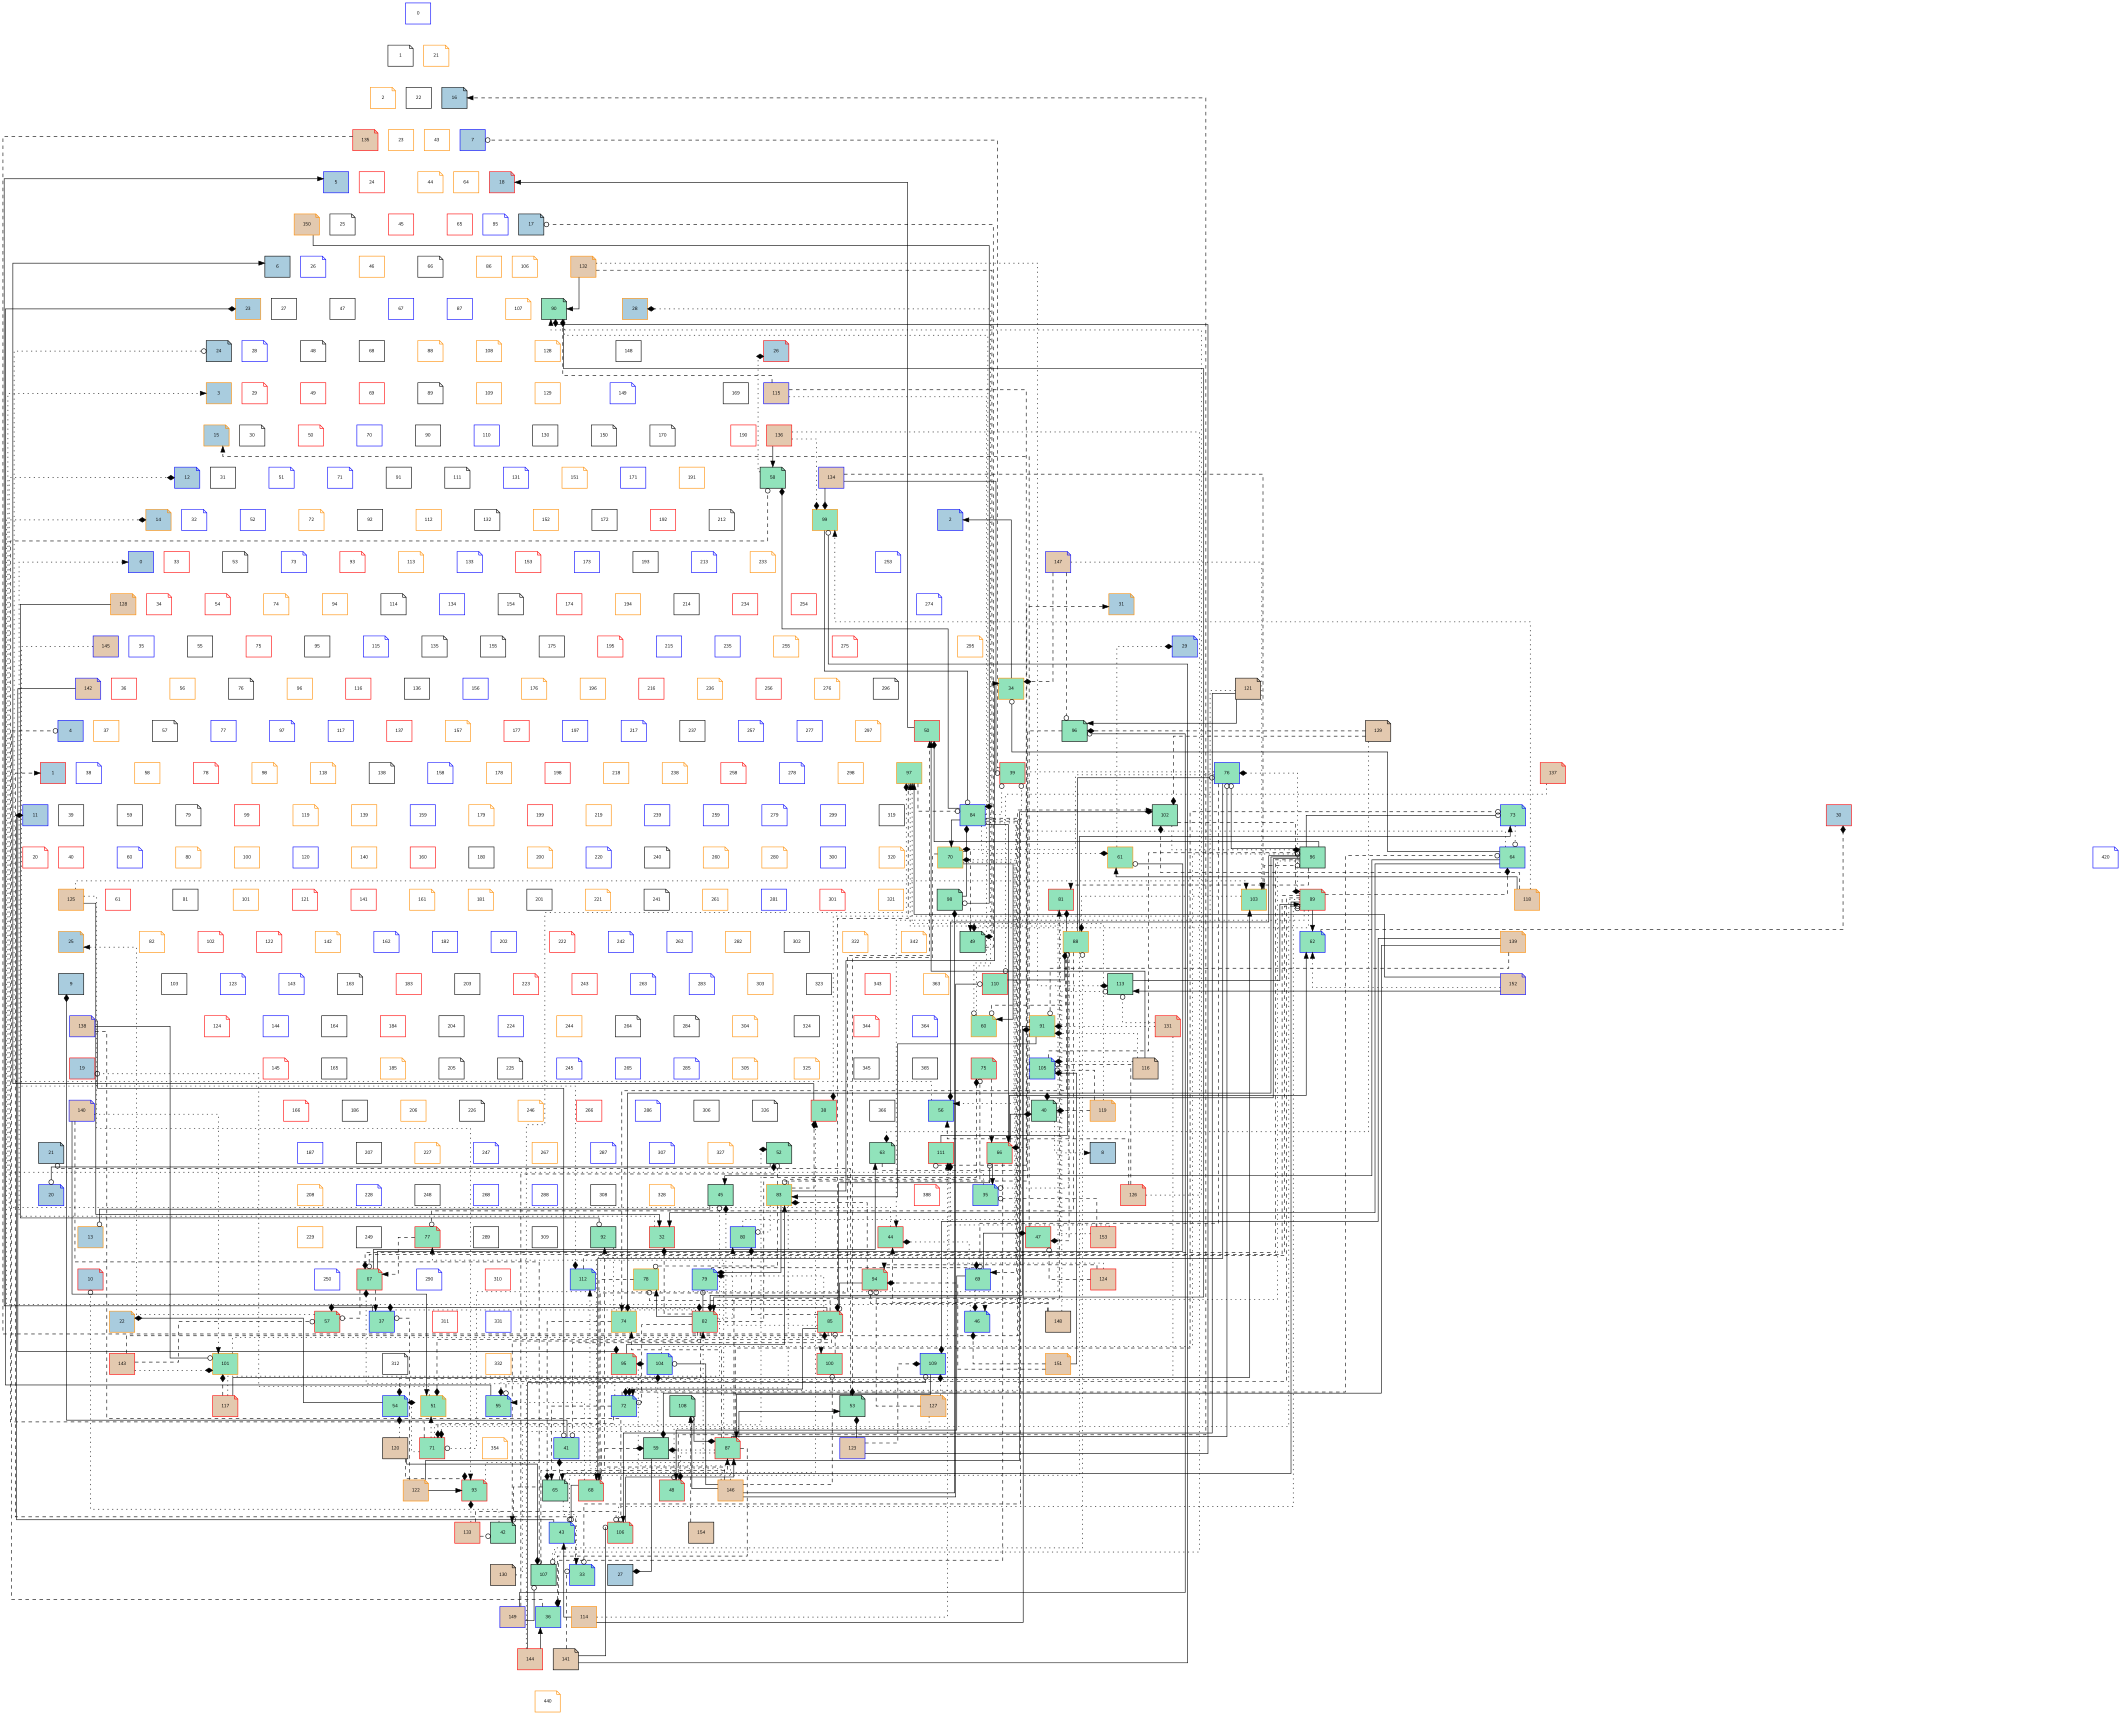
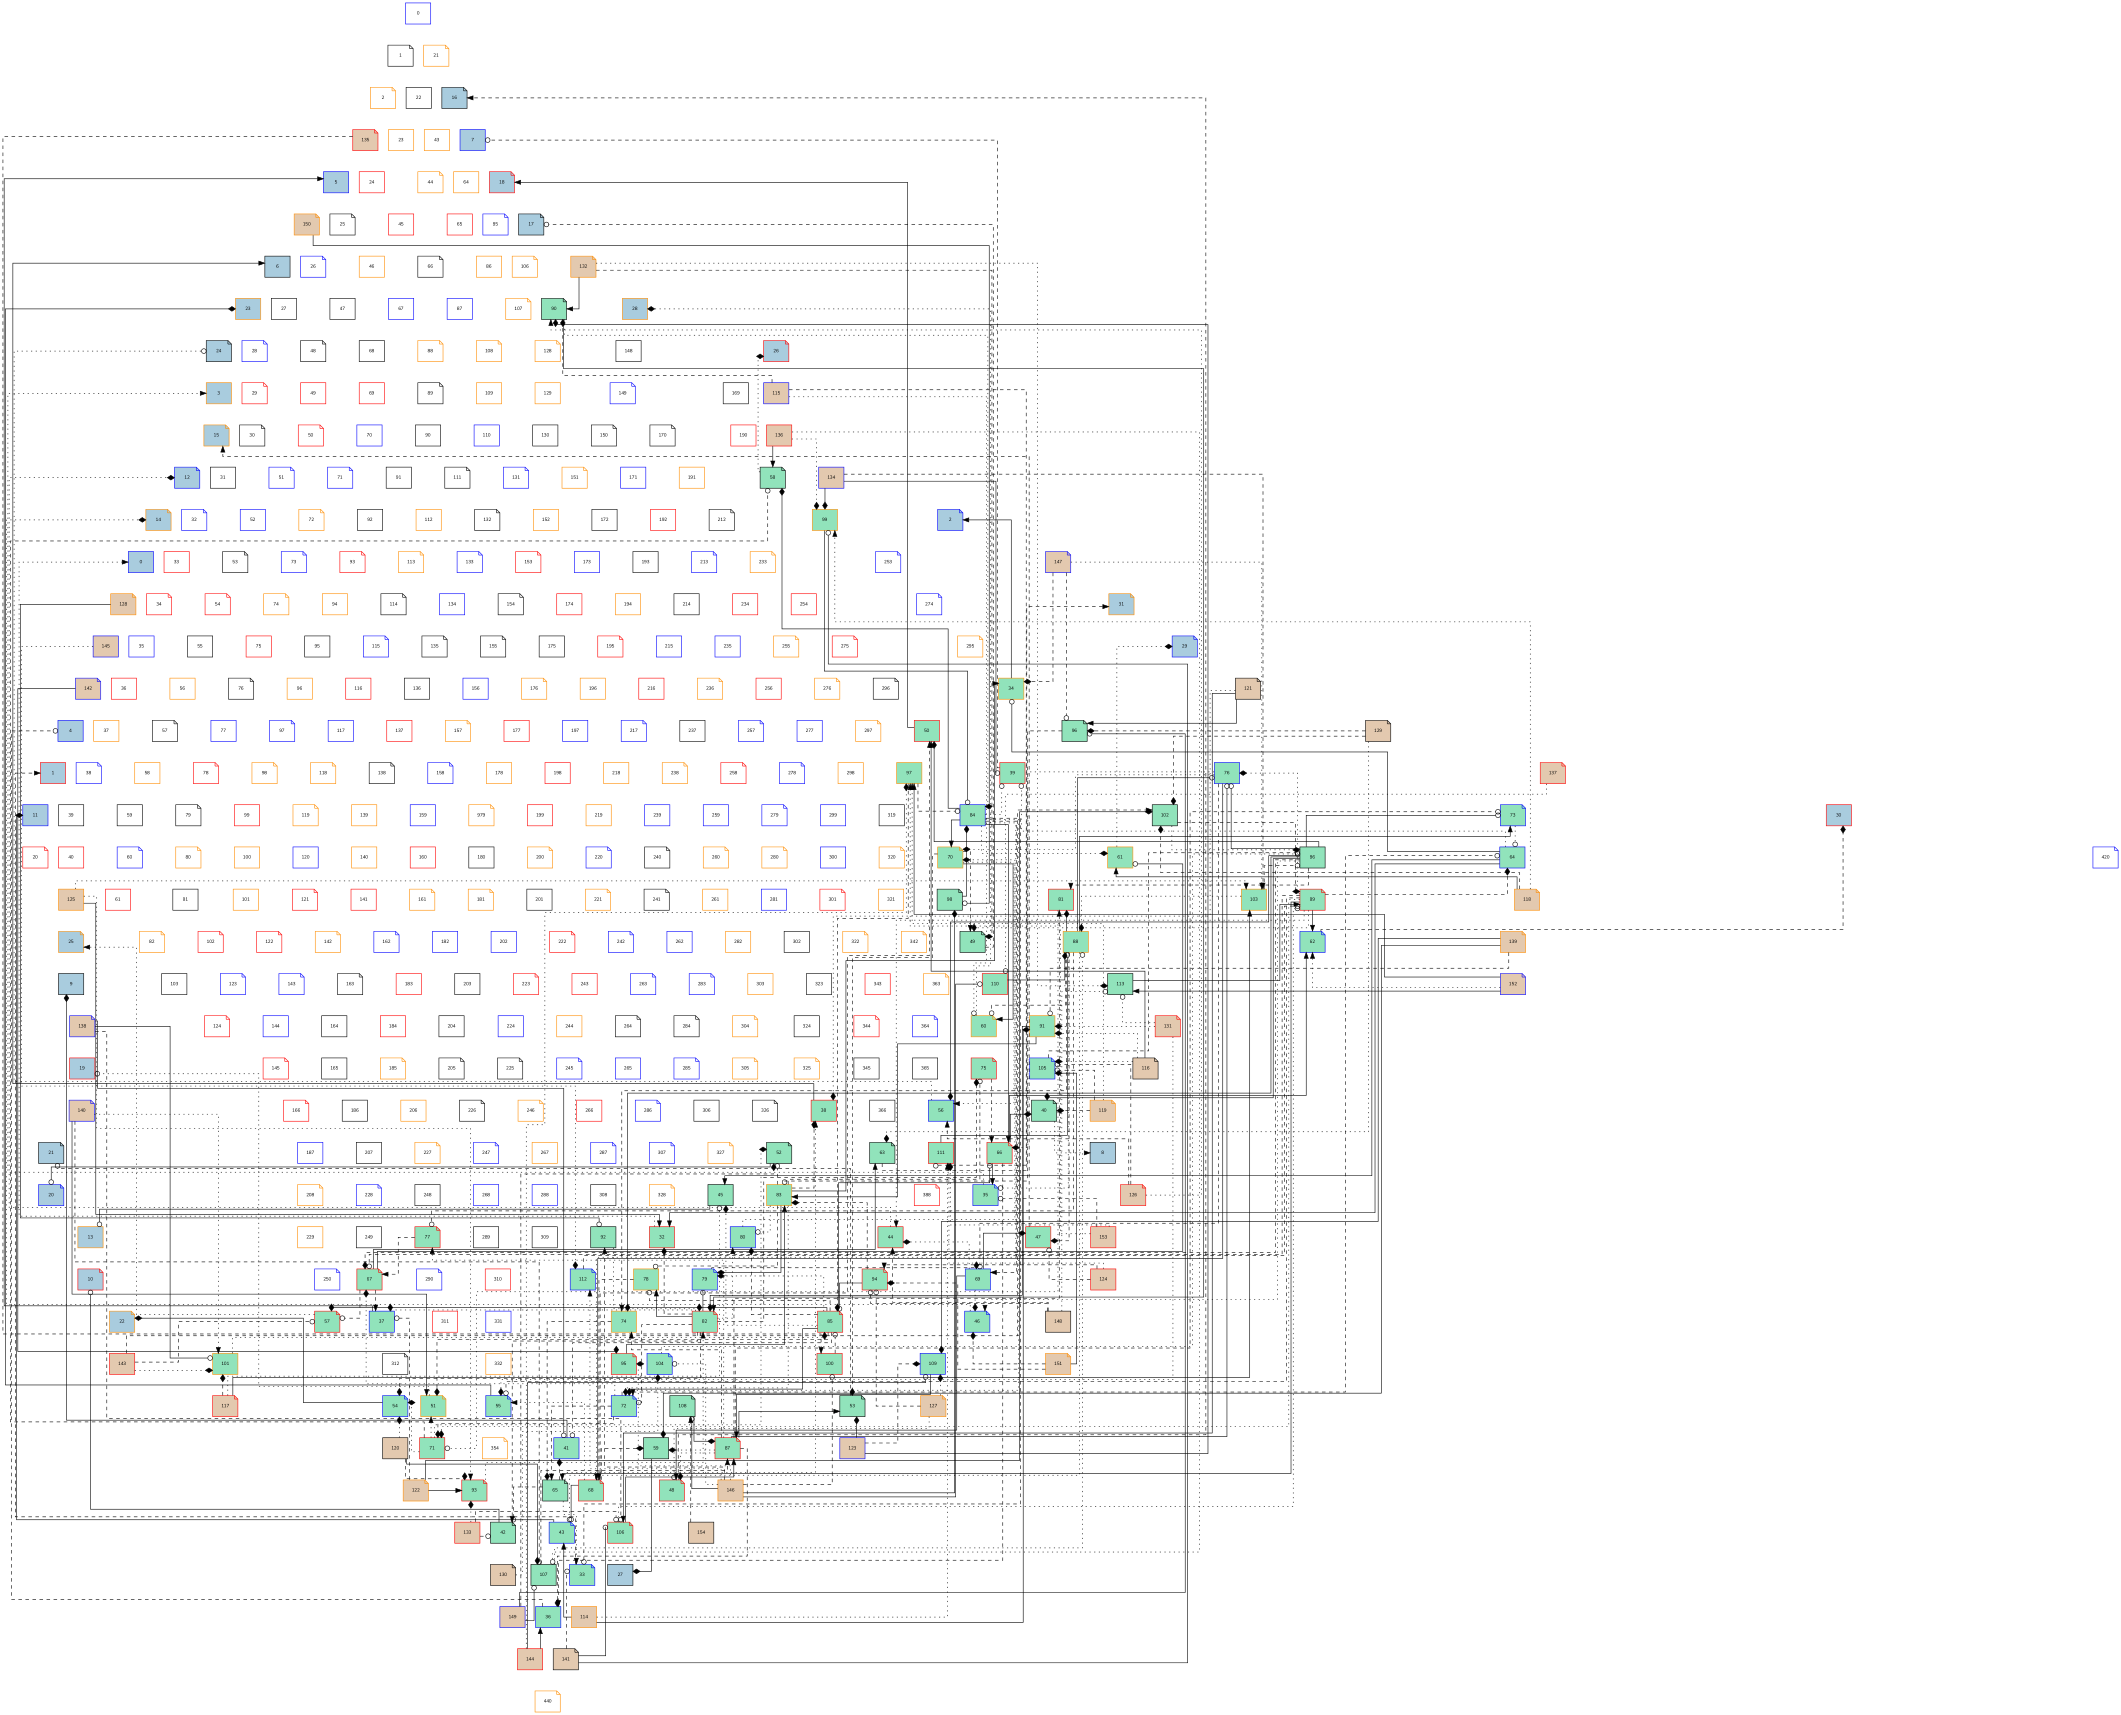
(481, 815) -> (481, 815)
(706, 1416) -> (706, 1416)
(194, 1509) -> (194, 1509)
